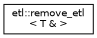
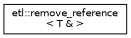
(49, 19) -> (65, 19)
